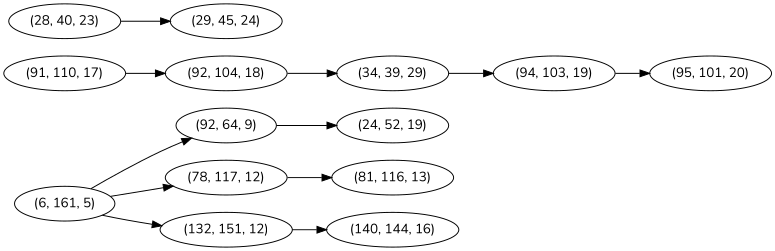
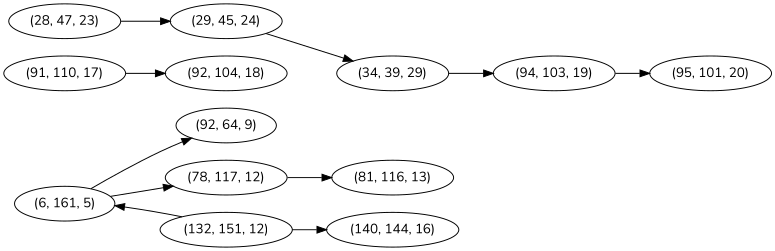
(65, 21) -> (65, 21)
(307, 73) -> (305, 46)
(393, 125) -> none
(127, 220) -> (153, 212)
